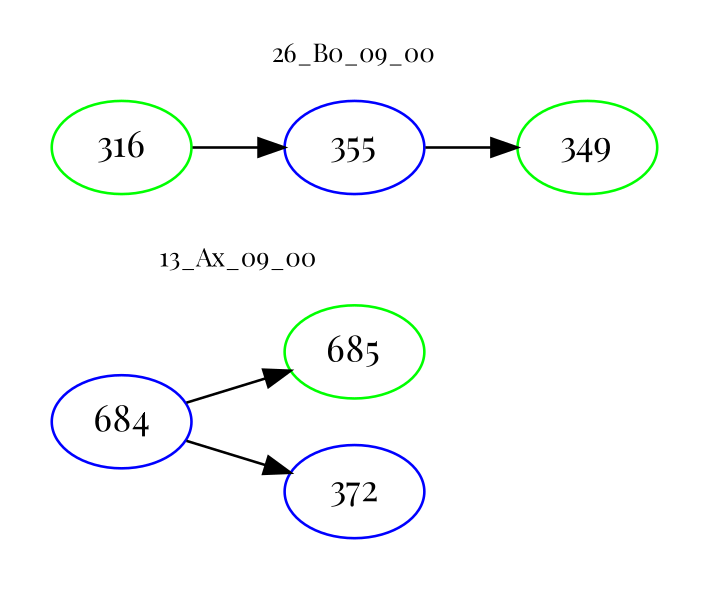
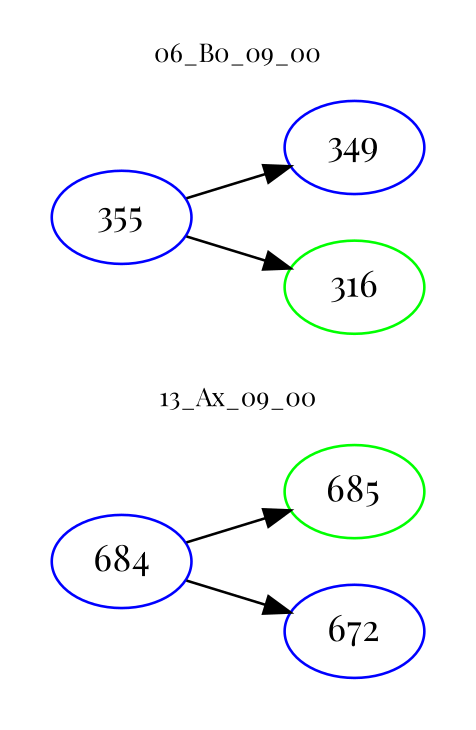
(354, 56) -> (238, 56)
(225, 147) -> (226, 249)
(587, 147) -> (354, 147)
(354, 492) -> (354, 631)
